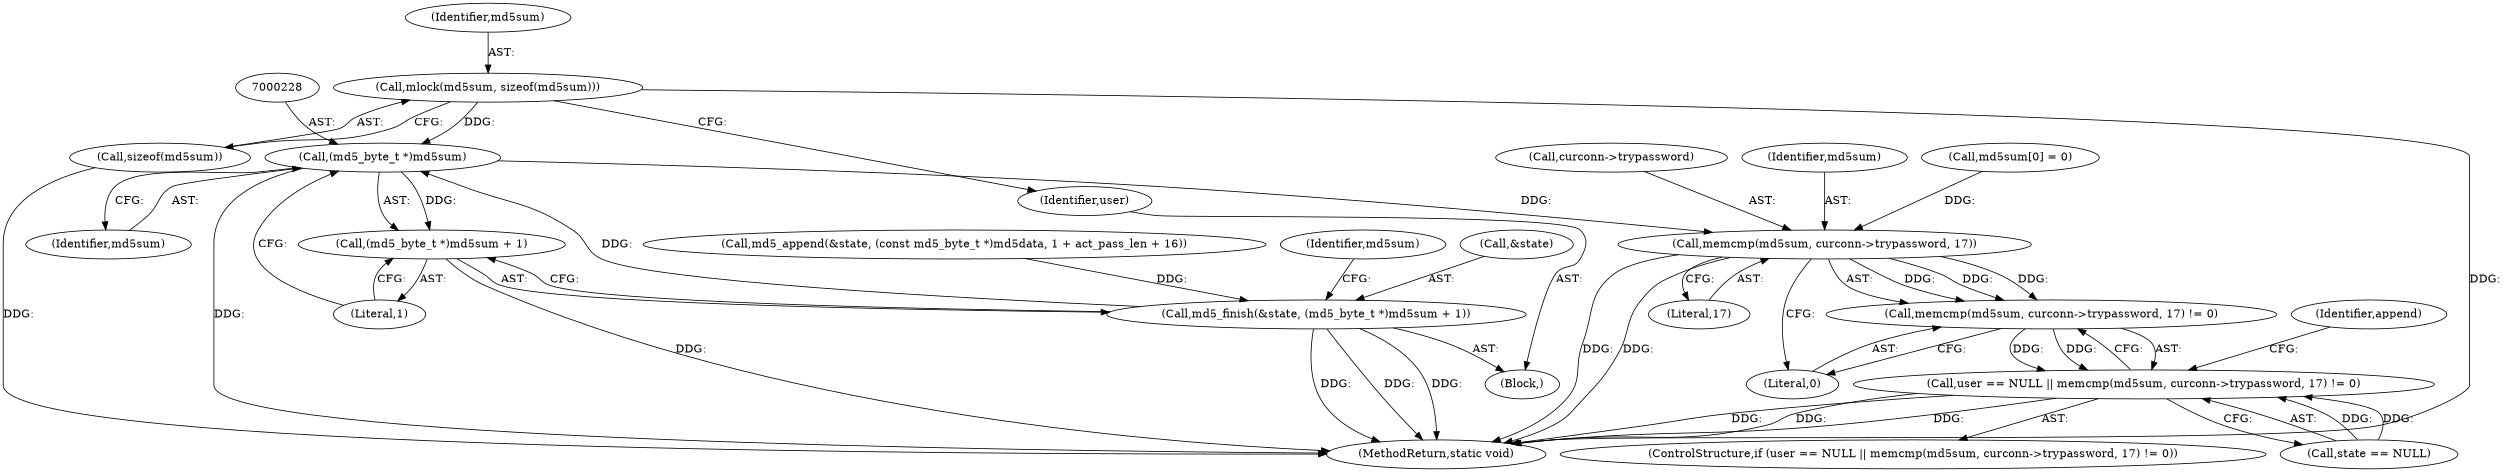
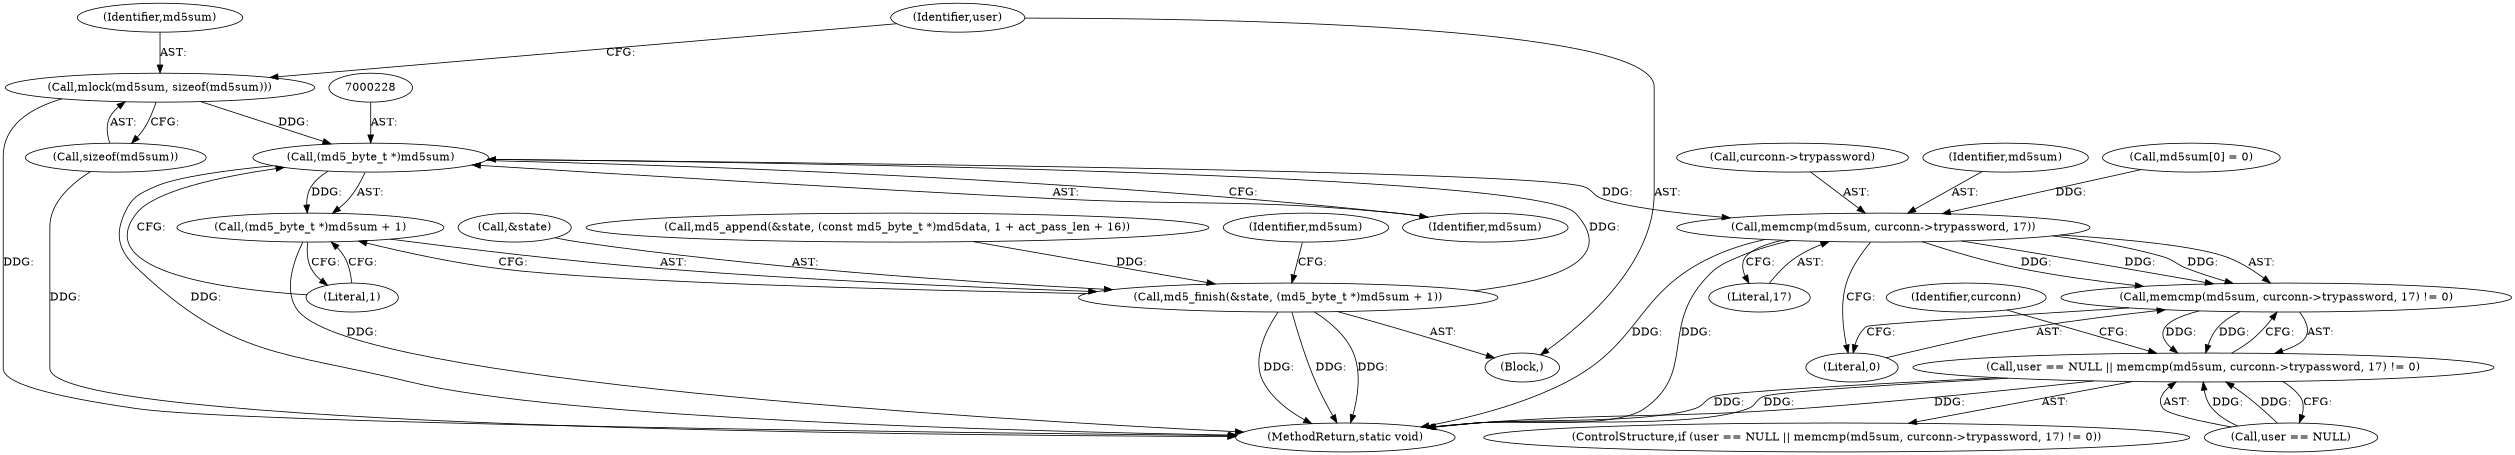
(791, 145) -> (587, 50)
(435, 279) -> (328, 263)
(2369, 314) -> (1966, 298)
(2369, 454) -> (2291, 437)
